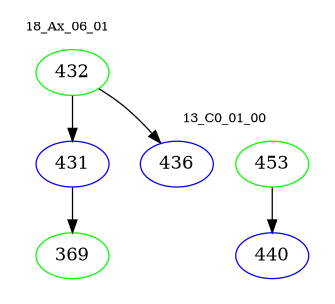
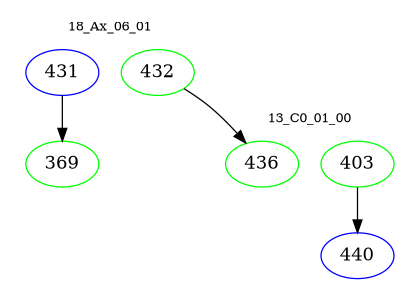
(73, 112) -> none
(177, 164) -> (262, 164)
(272, 164) -> (357, 164)
